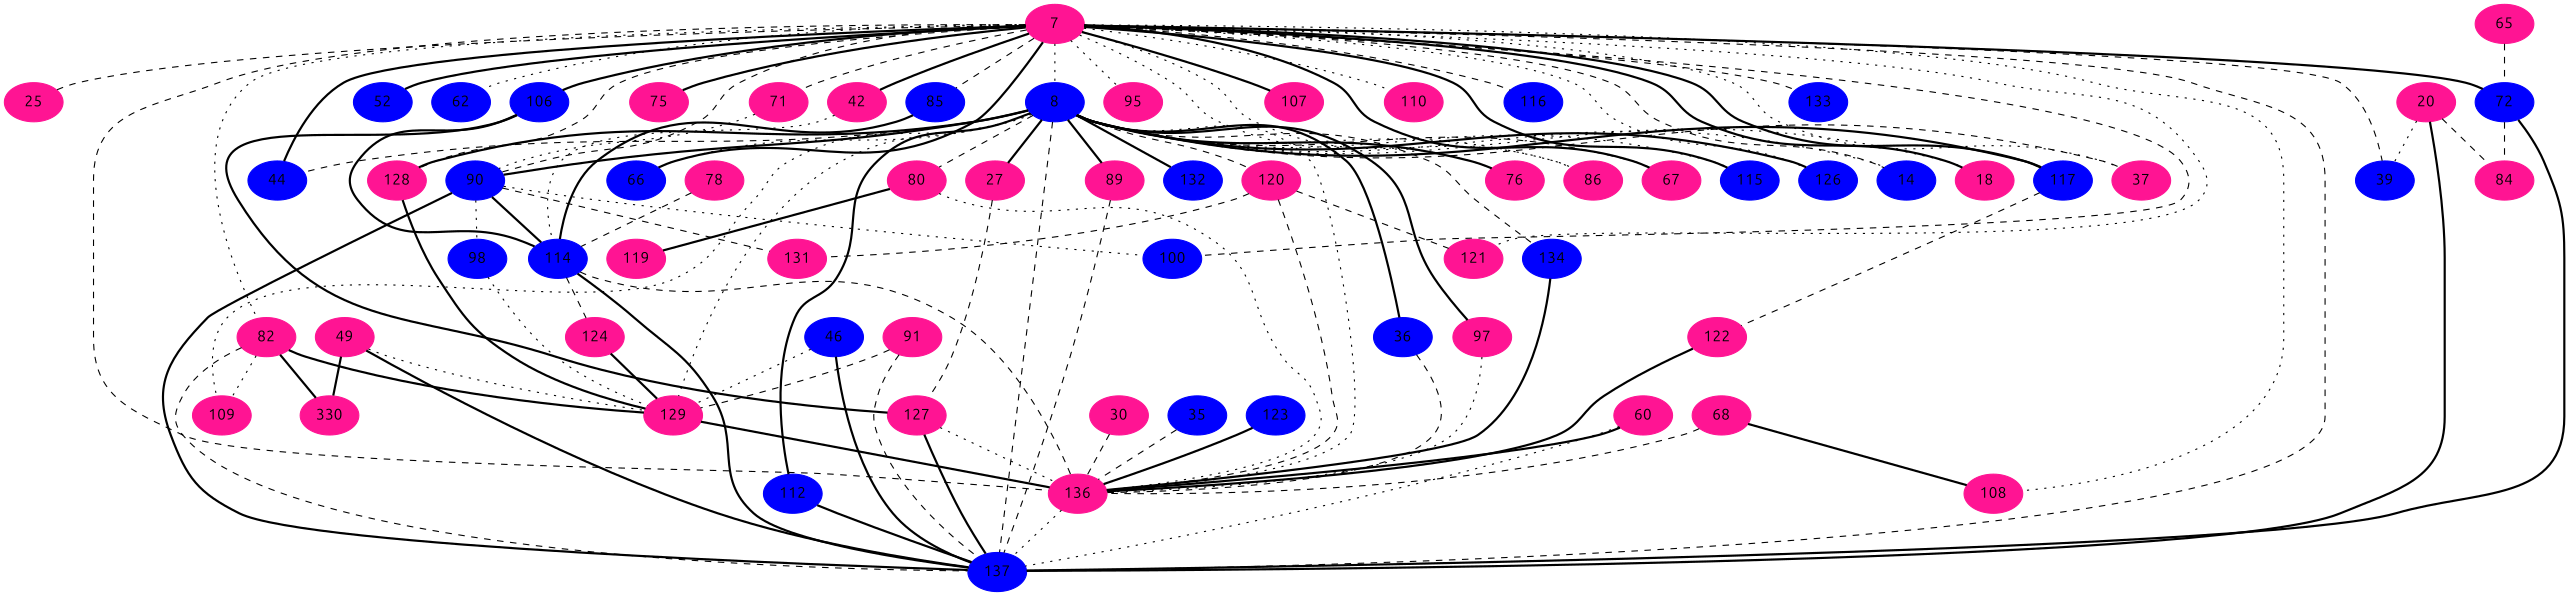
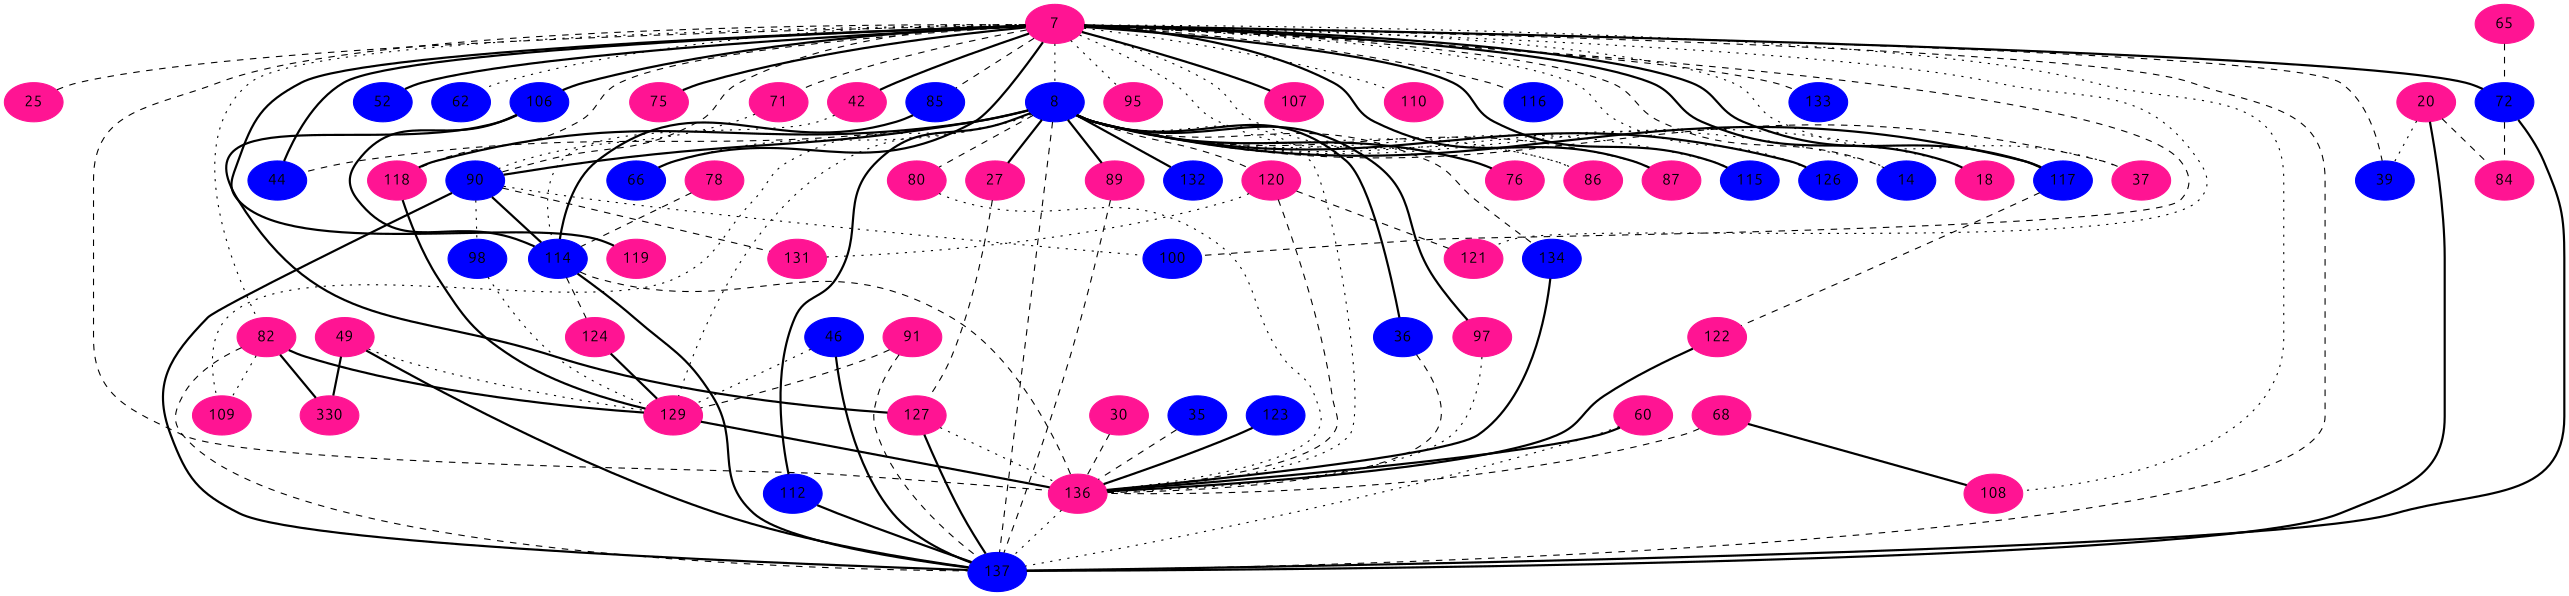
(397, 181) -> (397, 181)
(1671, 181) -> (1671, 181)
(793, 215) -> (367, 68)
(1051, 237) -> (1051, 237)
